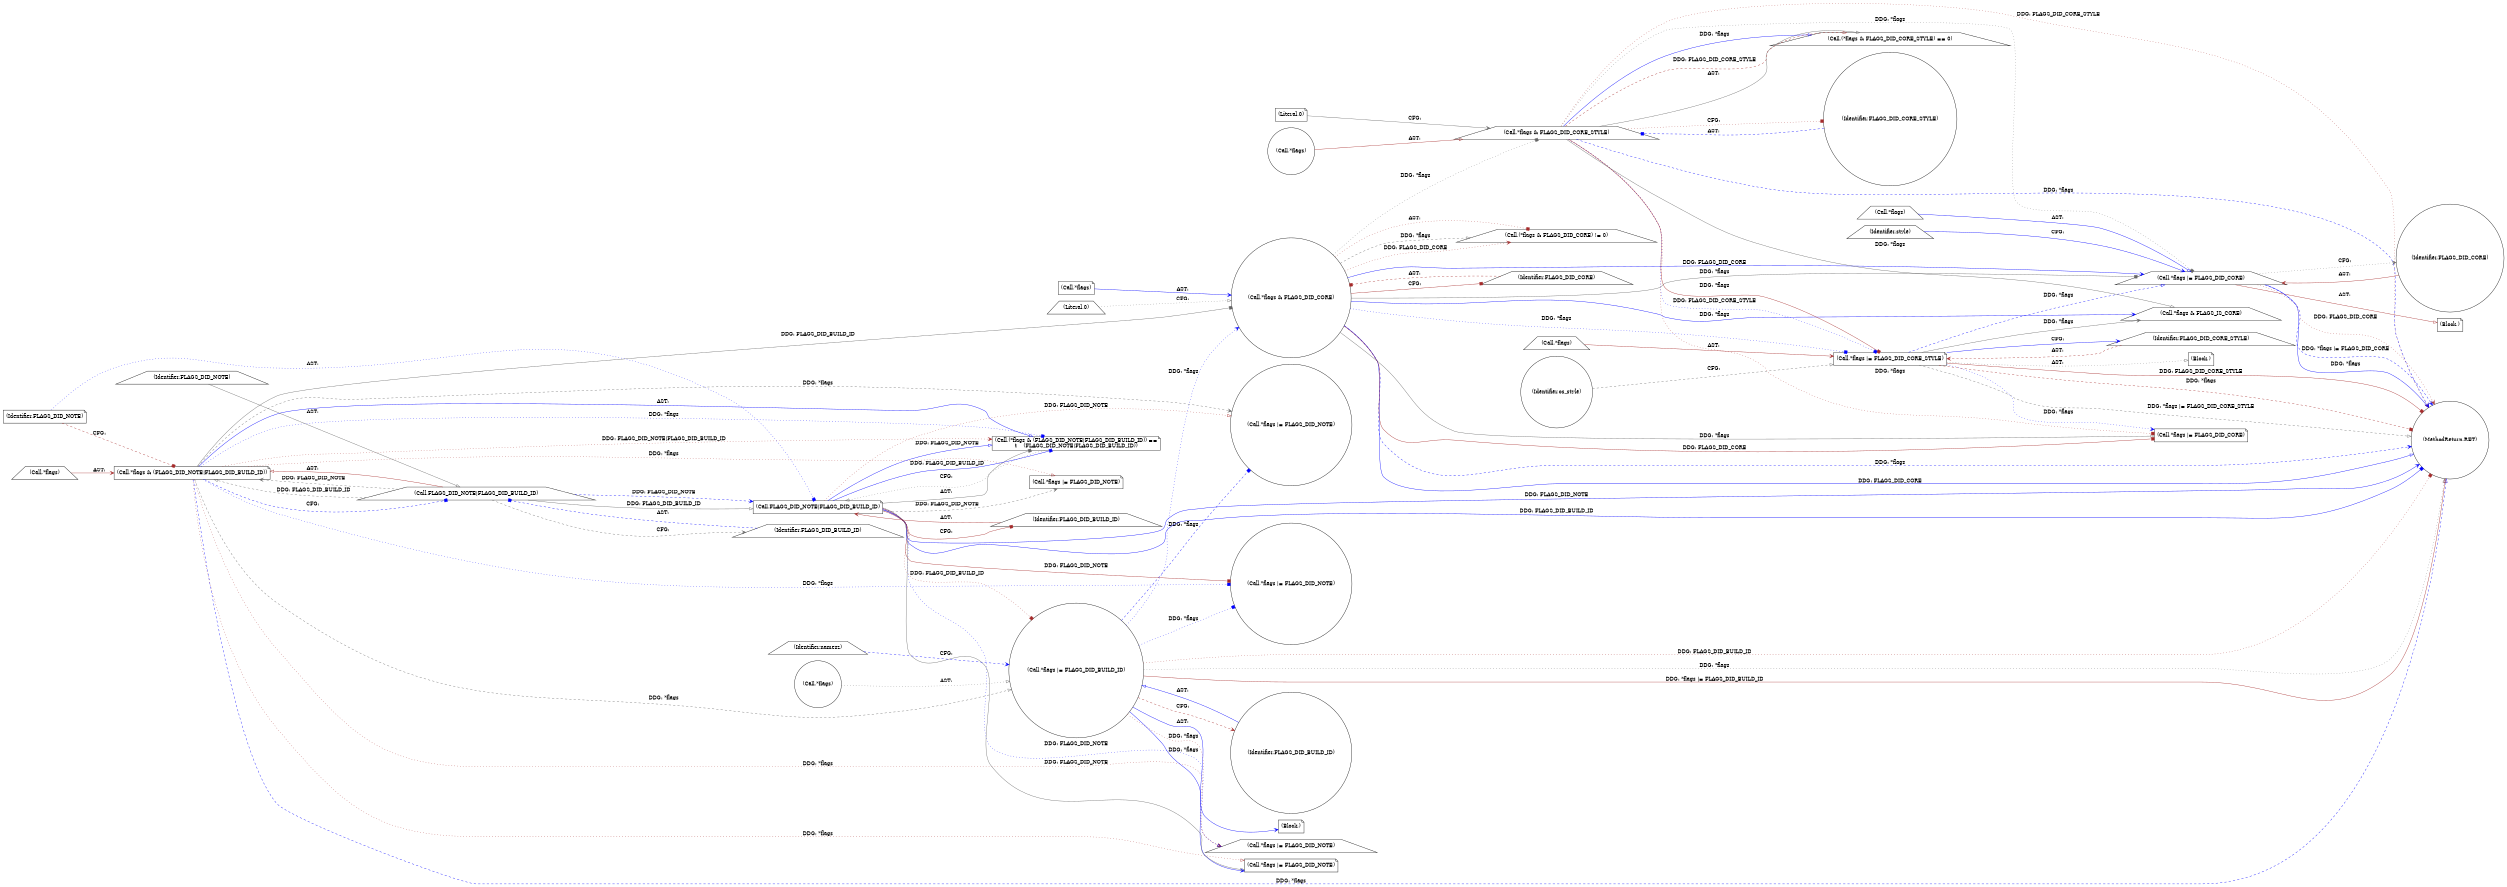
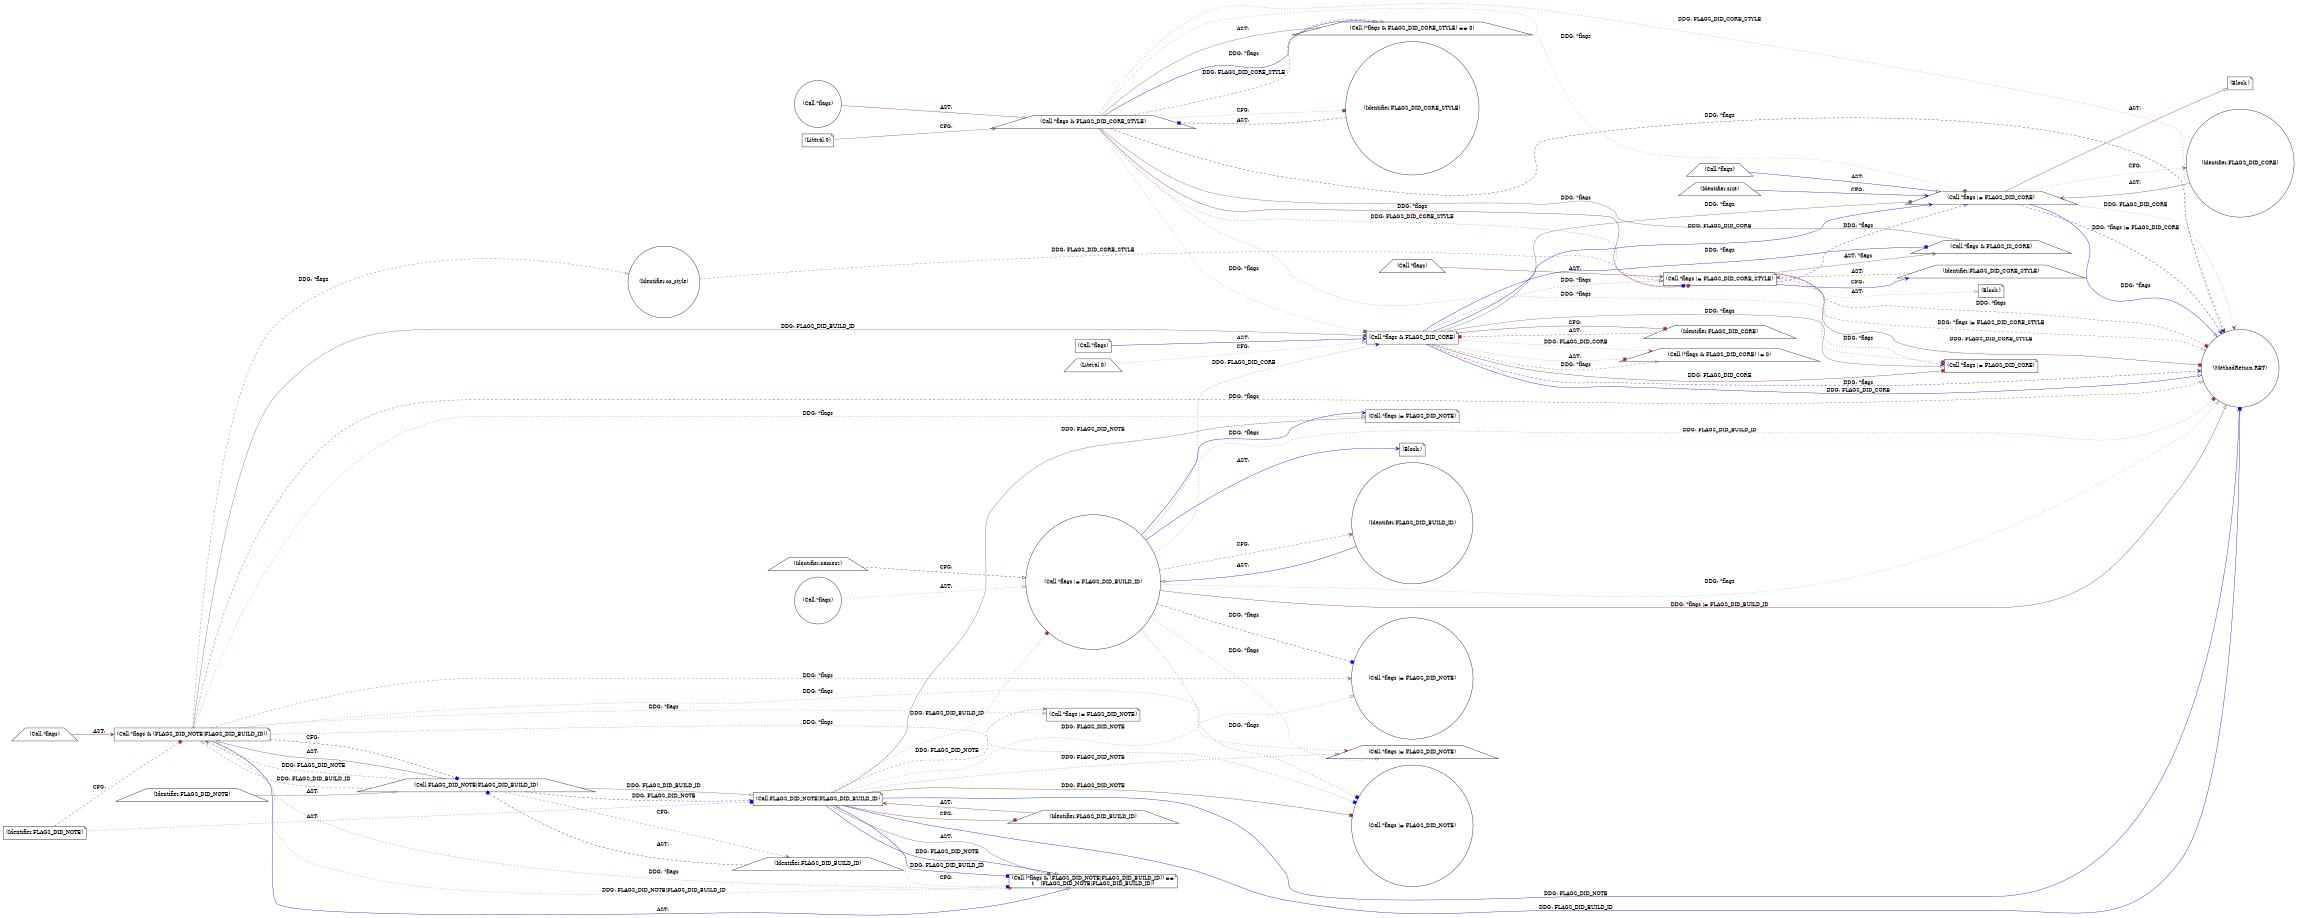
(1428, 188) -> (1201, 270)
(1890, 232) -> (1720, 189)
(1291, 298) -> (1412, 338)
(1740, 318) -> (1667, 266)
(2059, 322) -> (1858, 256)
(1597, 329) -> (1539, 290)
(1715, 369) -> (1093, 250)
(1184, 372) -> (1244, 363)
(935, 658) -> (942, 572)
(559, 699) -> (262, 346)
(1317, 884) -> (1099, 400)
